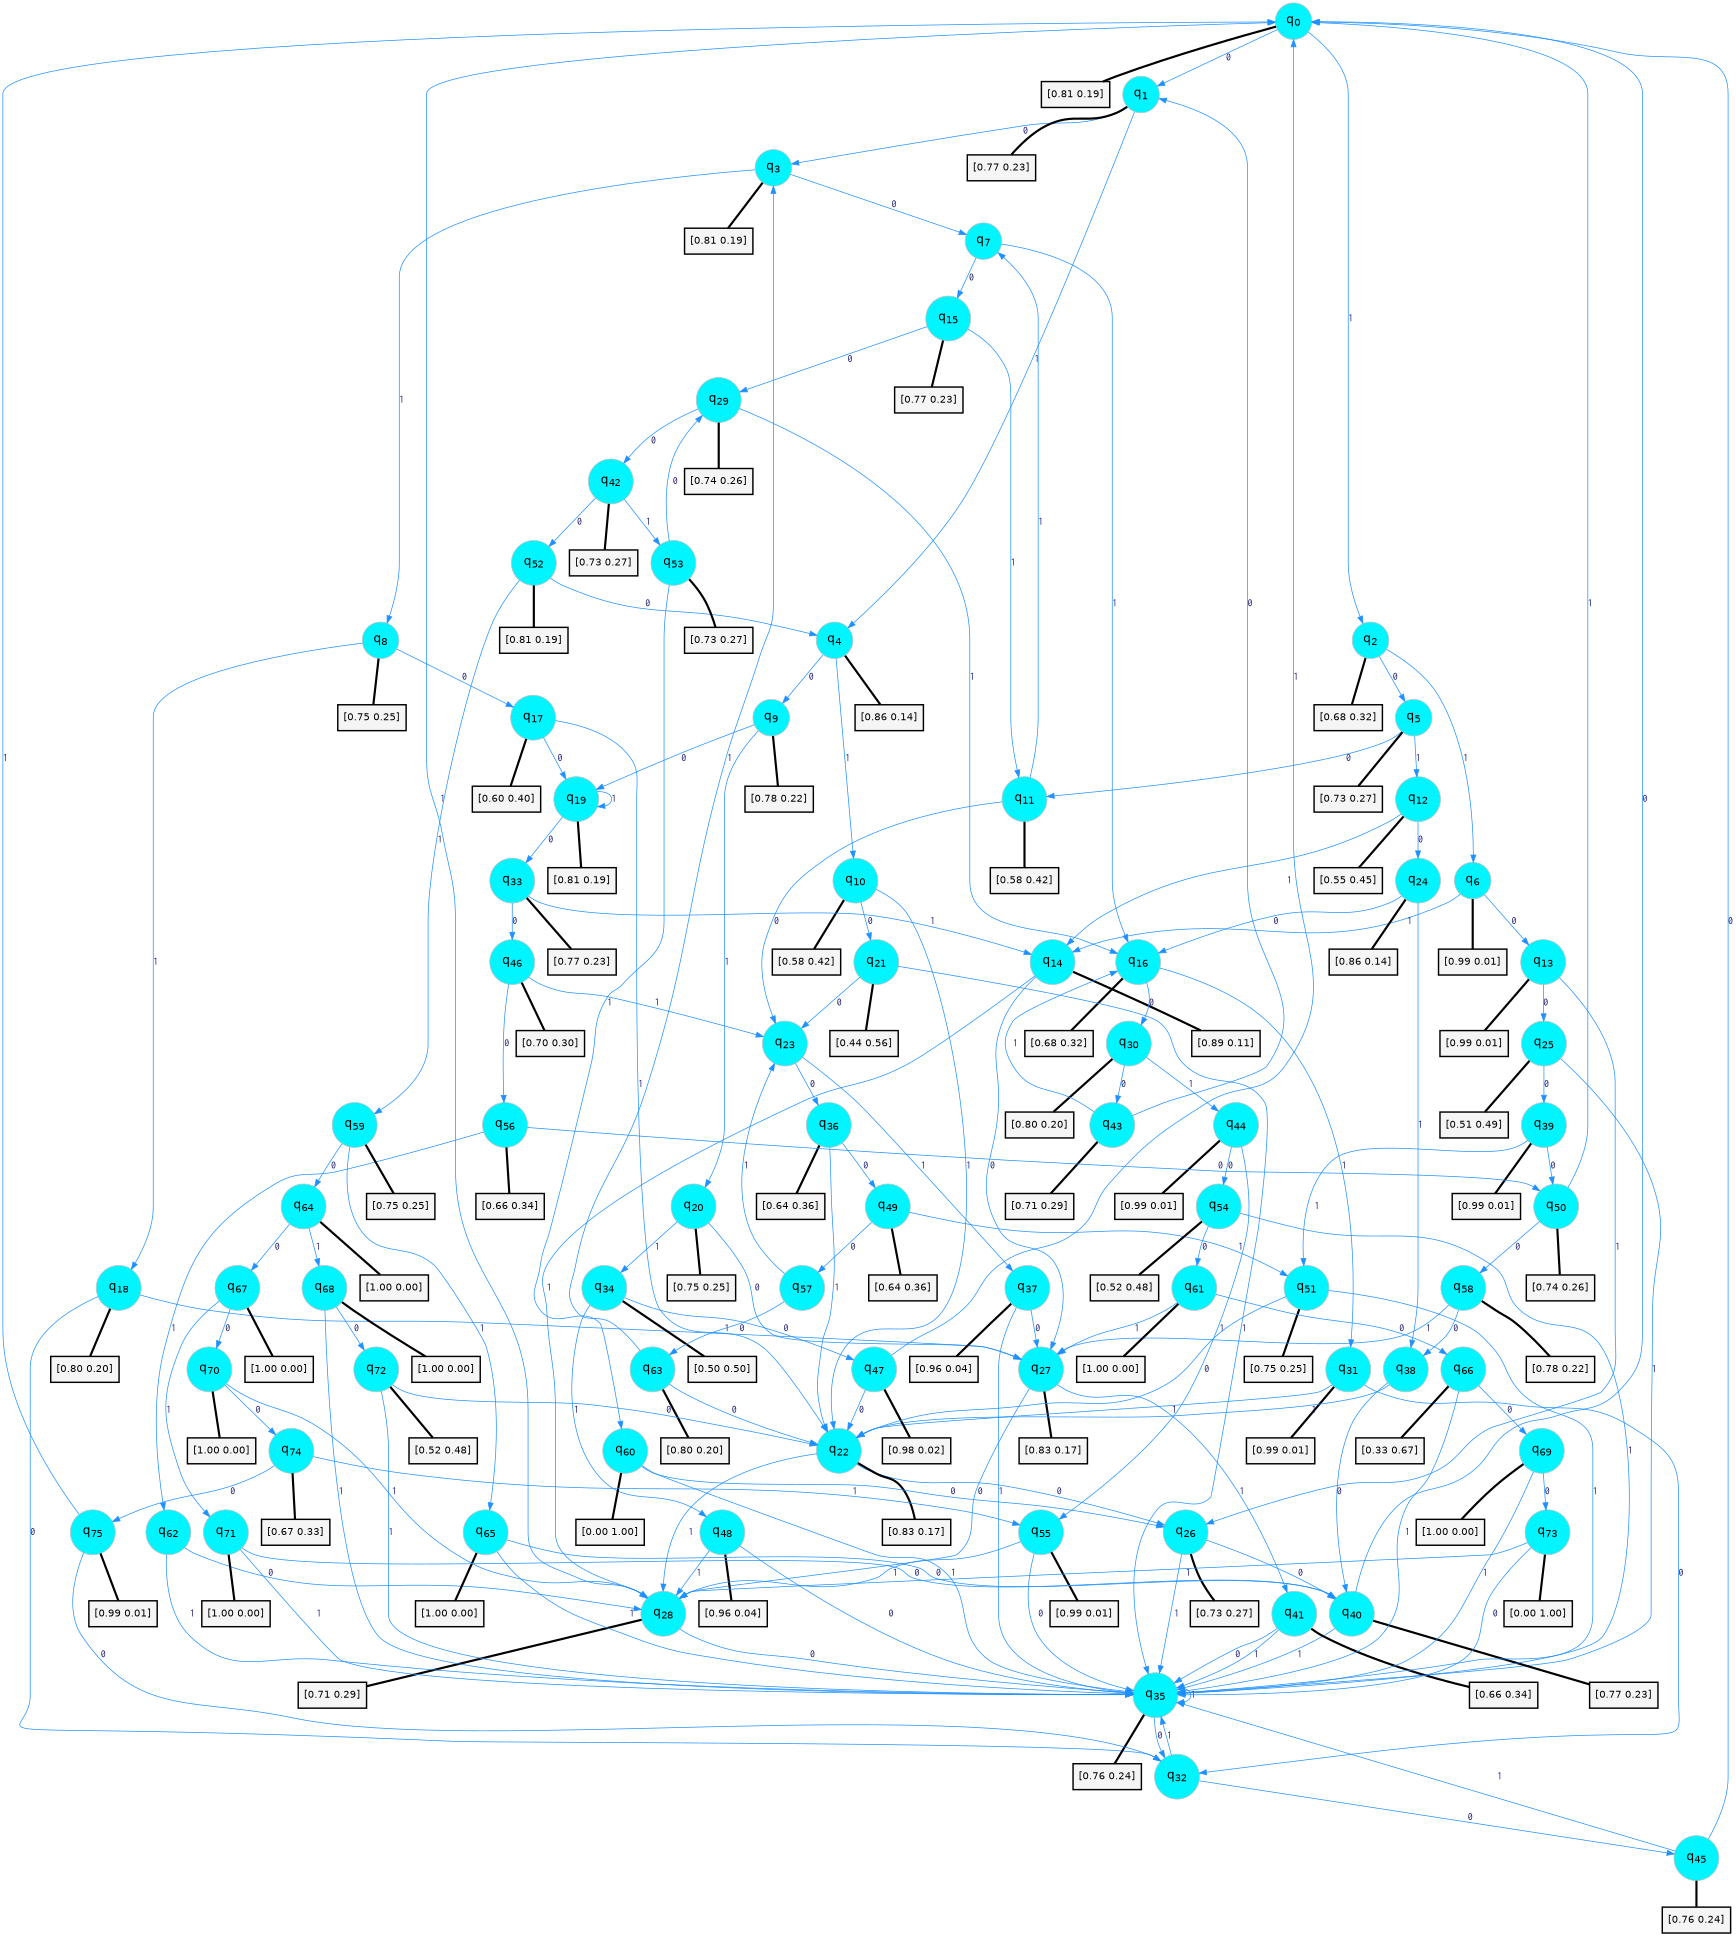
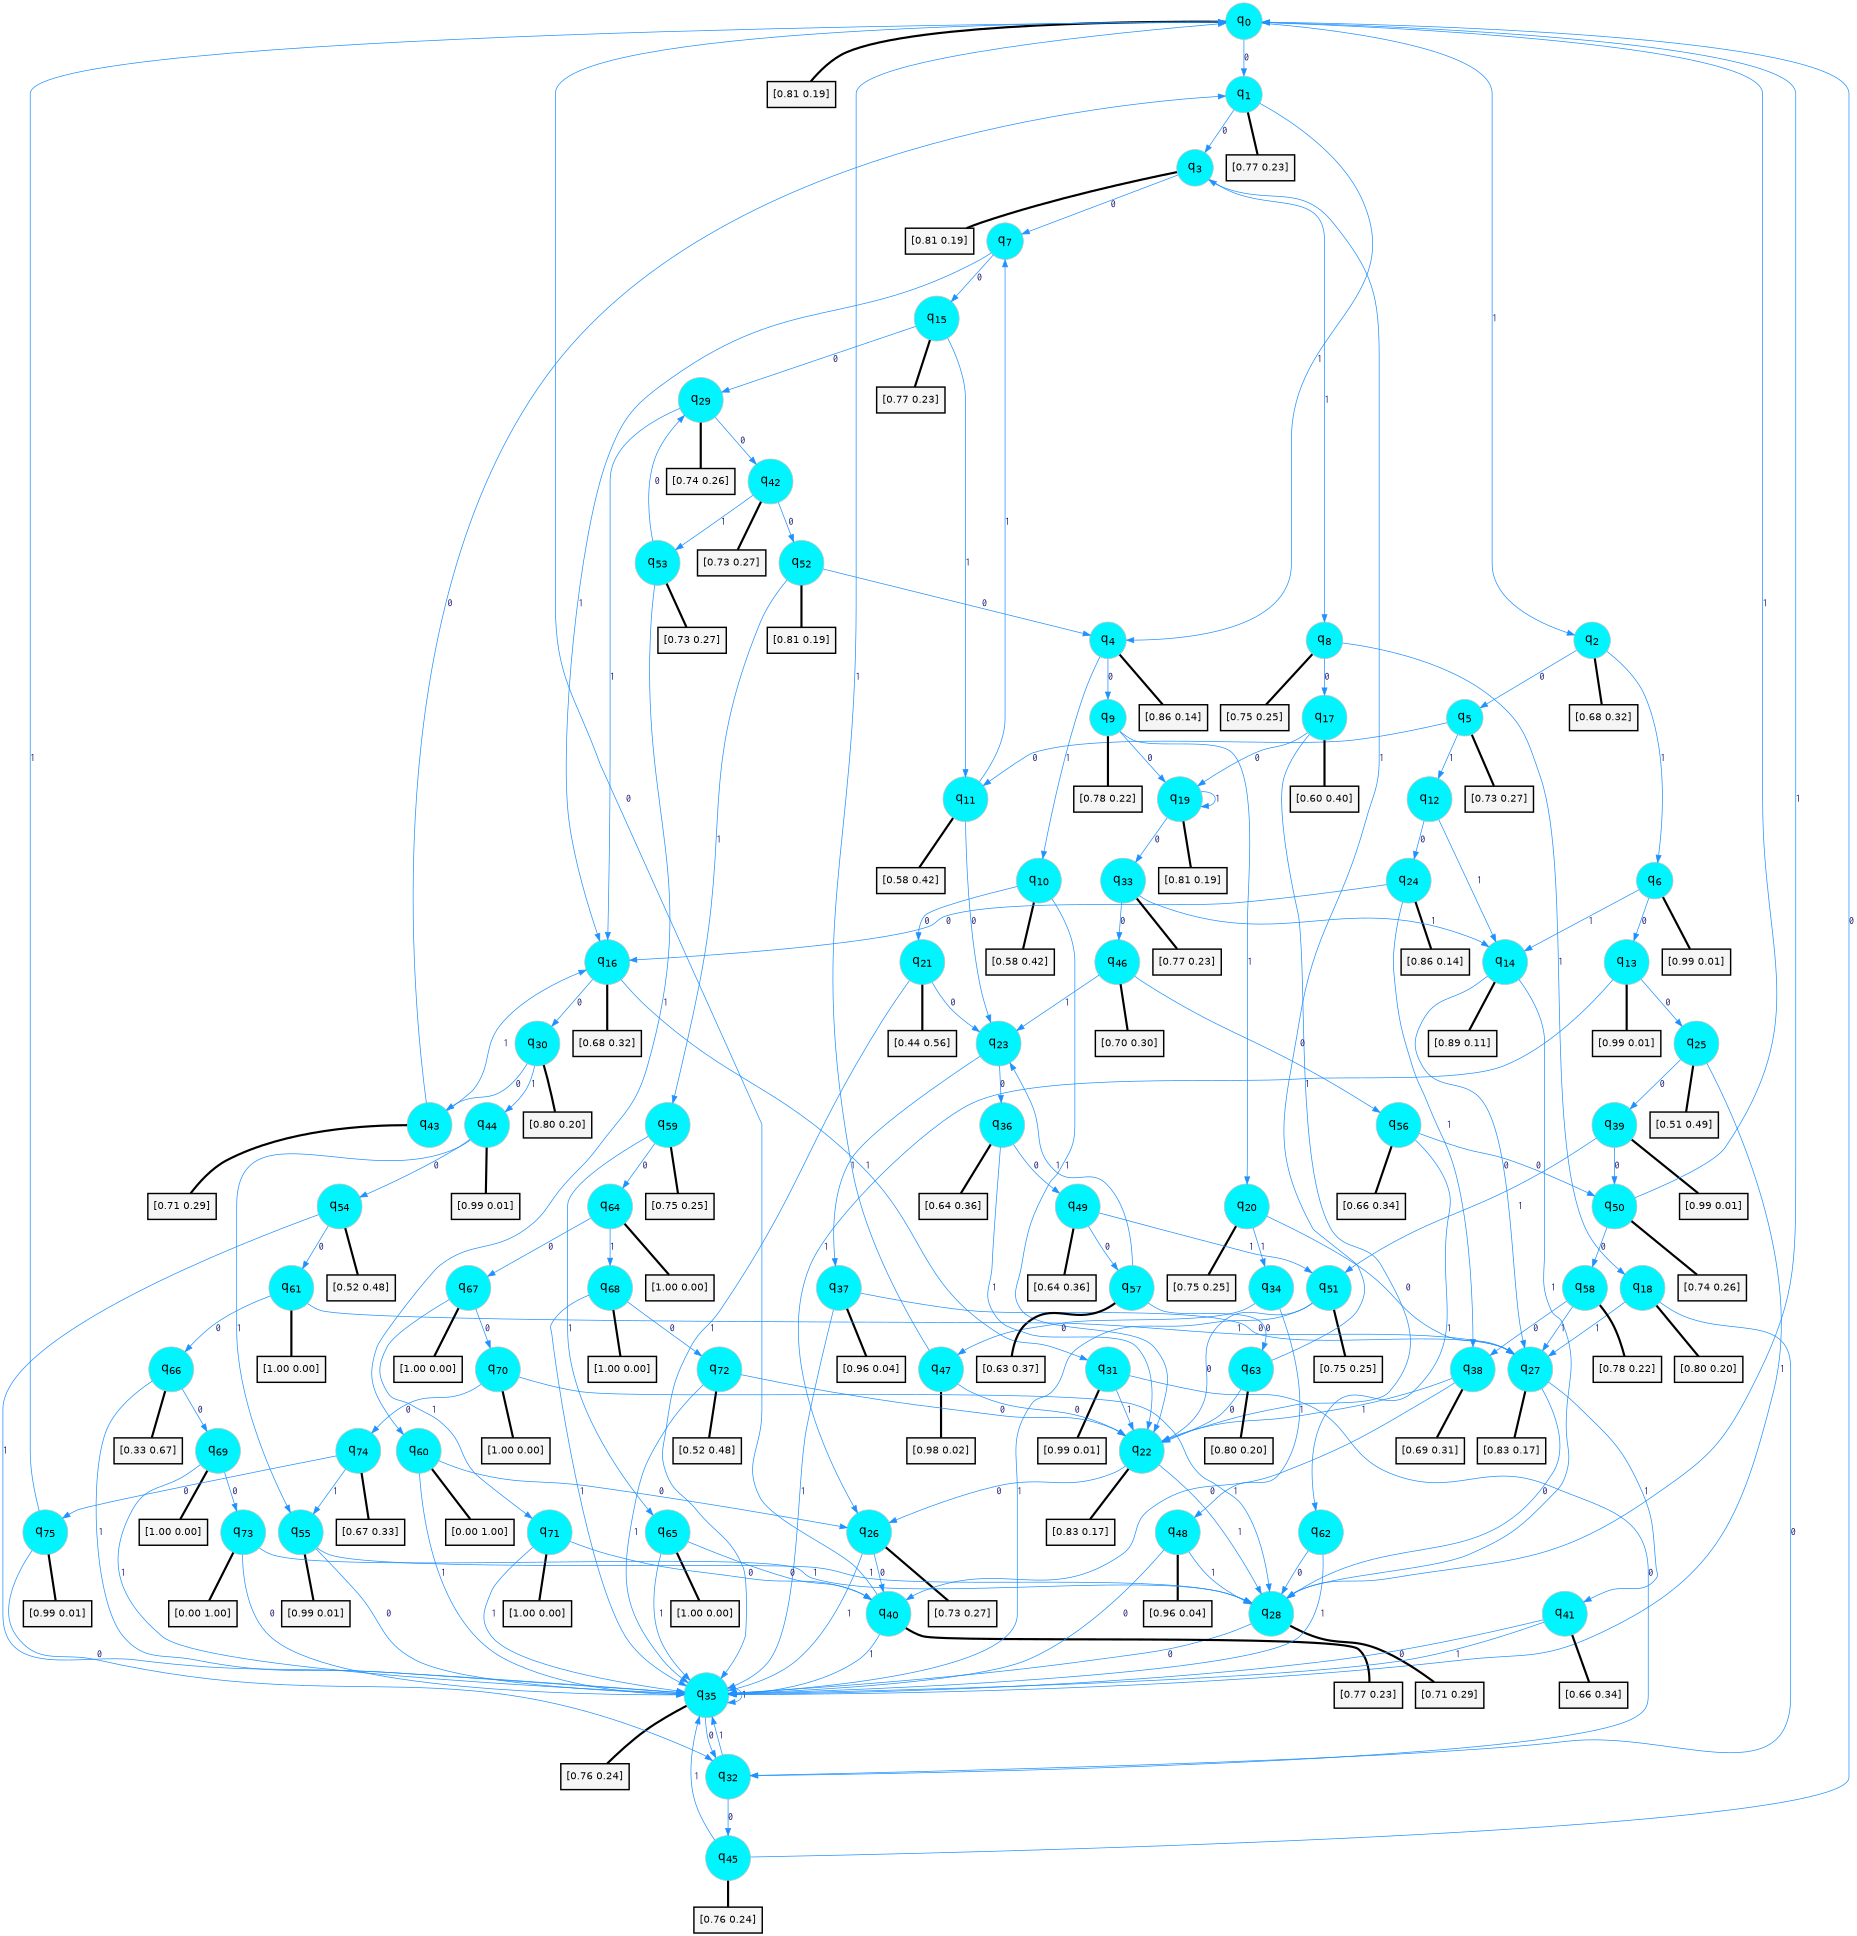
(1348, 881) -> none
(722, 1369) -> none
none -> (1011, 1369)
none -> (1430, 1451)
